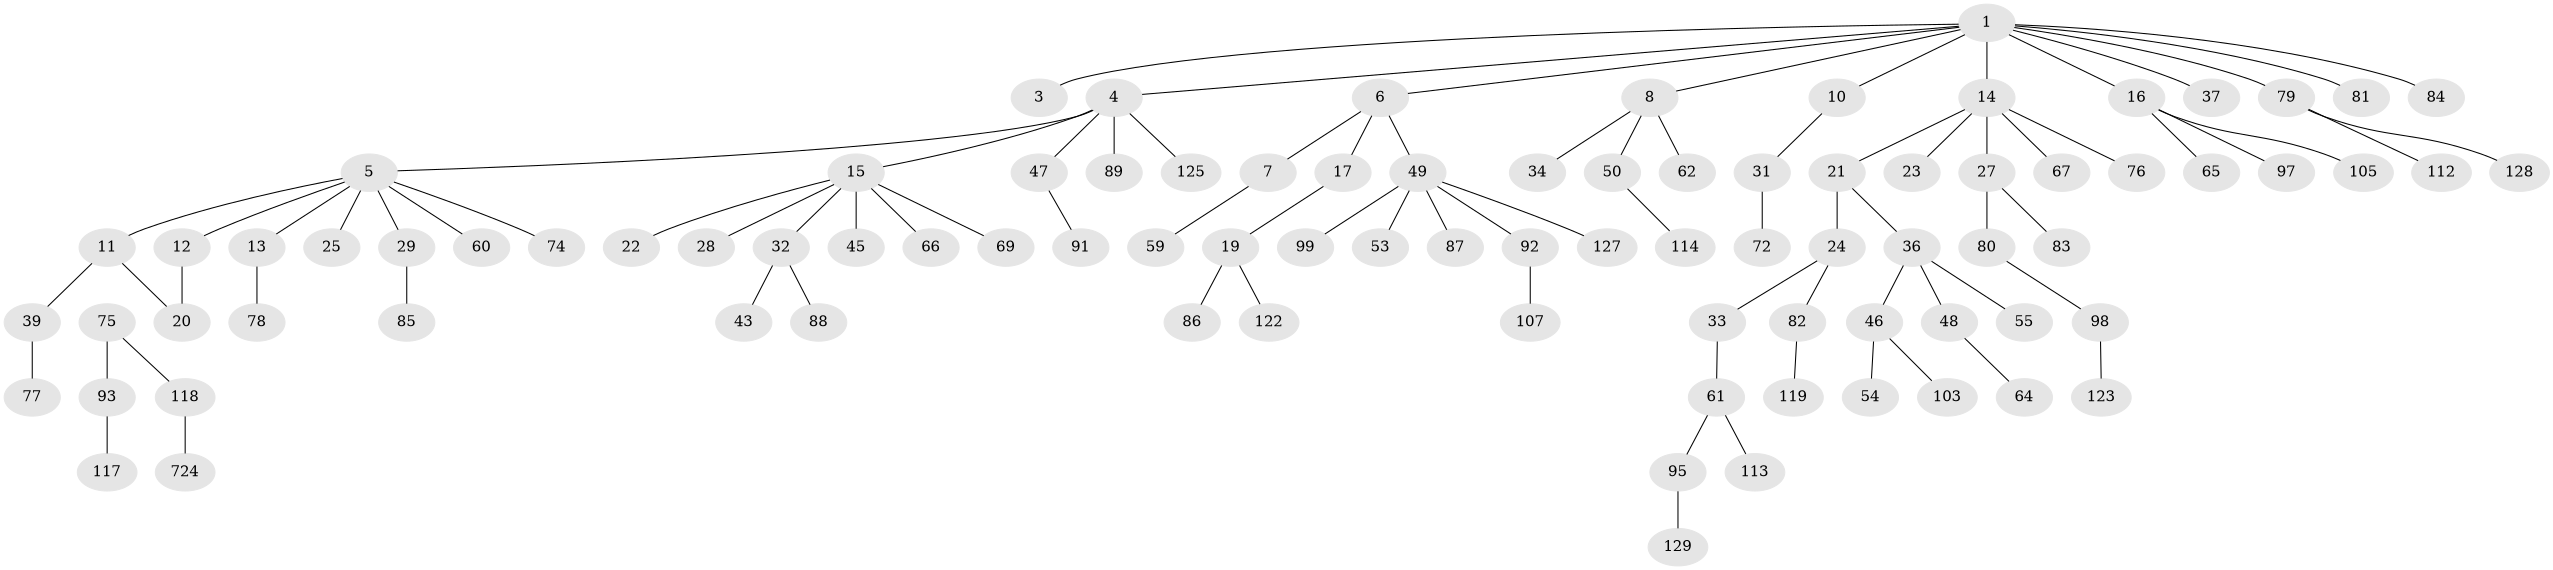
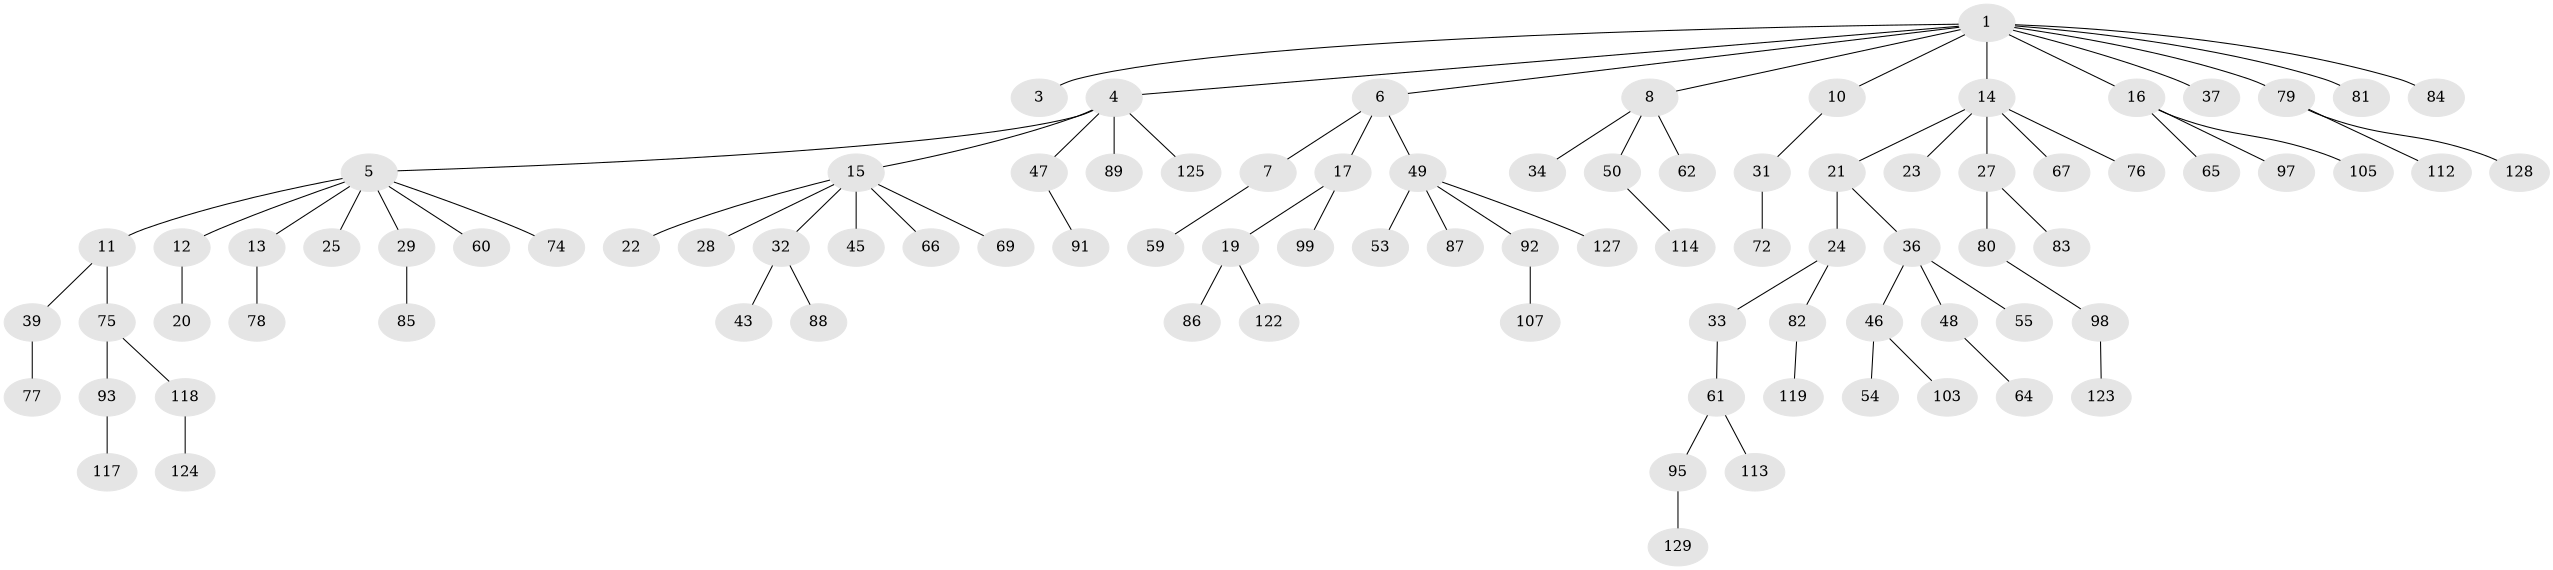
(1362, 210) -> (1324, 210)
(144, 285) -> (107, 285)
(185, 472) -> (185, 472)
